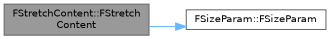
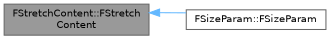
(162, 27) -> (173, 13)
